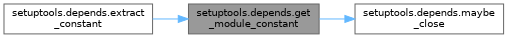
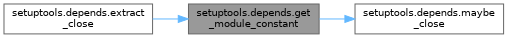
(78, 19) -> (78, 19)
